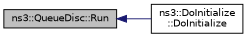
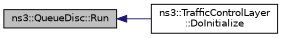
(197, 19) -> (214, 19)
